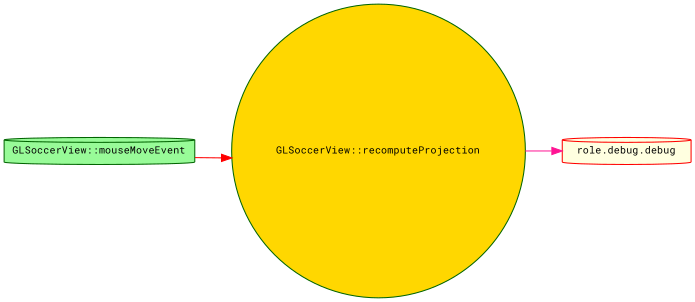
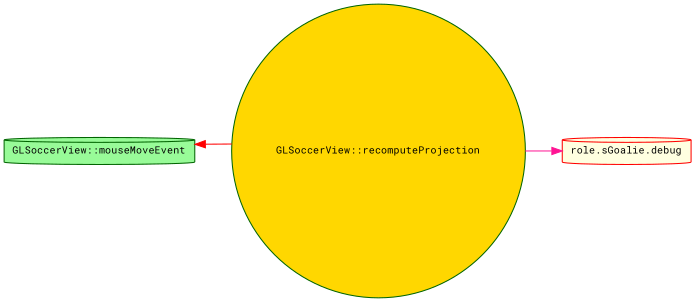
(627, 151) -> (627, 151)
(208, 158) -> (219, 144)
